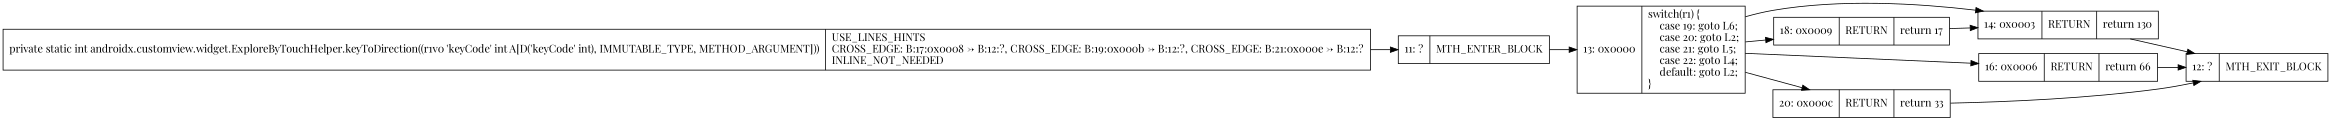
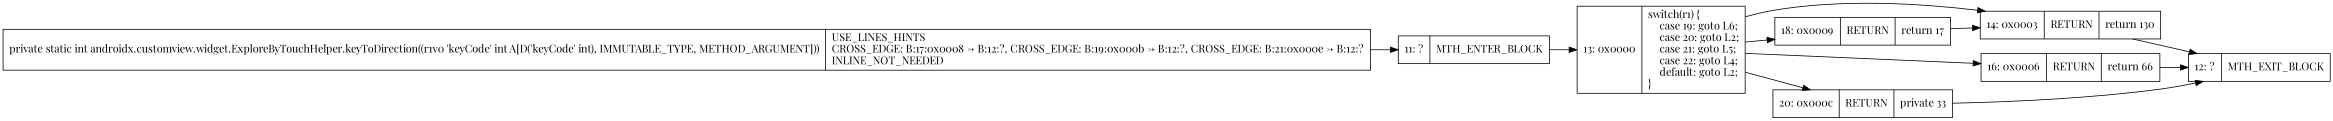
(1922, 103) -> (1923, 103)
